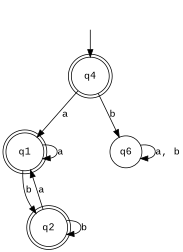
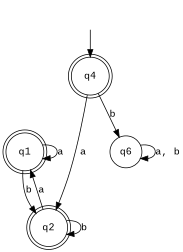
(60, 111) -> (76, 150)
